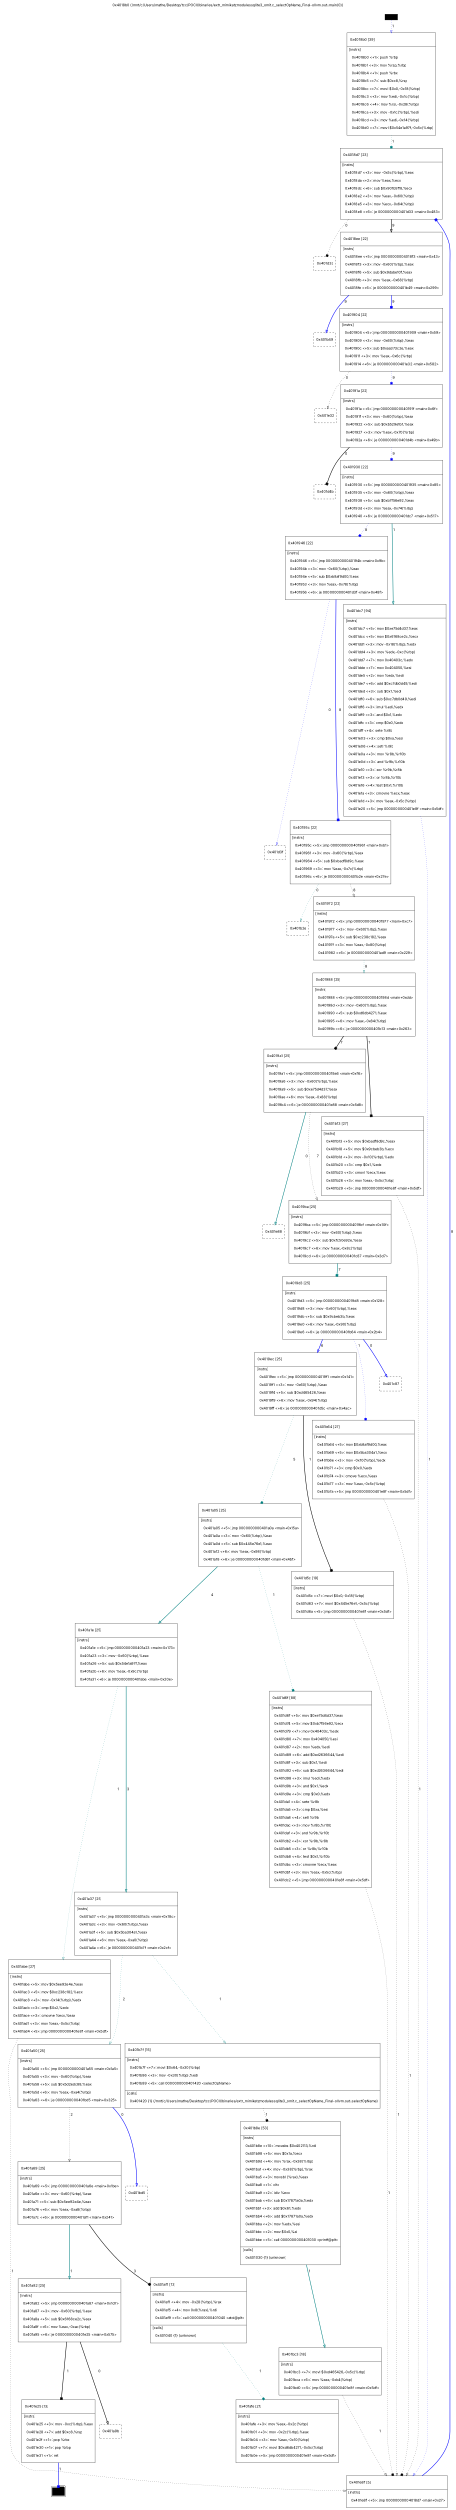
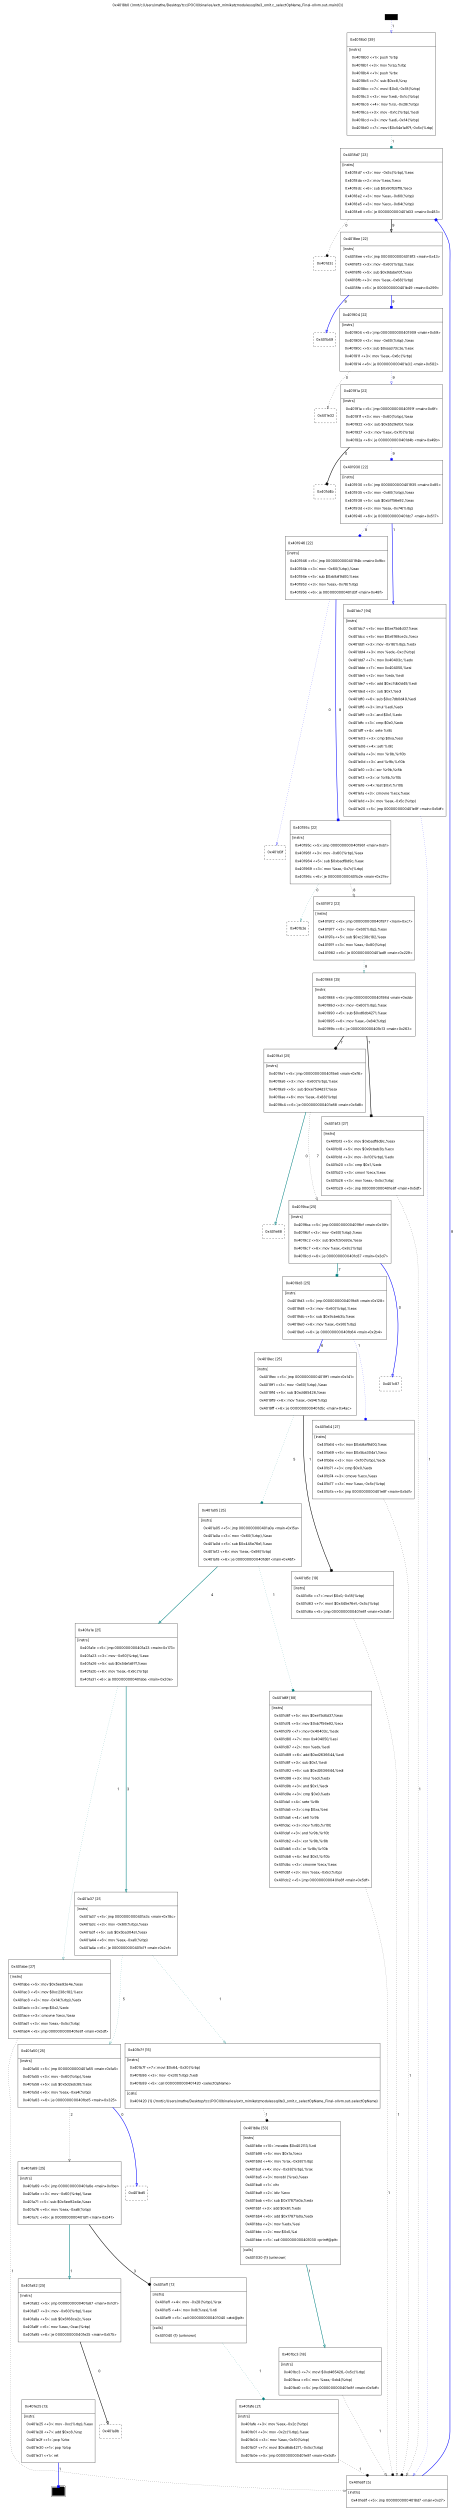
(391, 377) -> (391, 377)
(393, 563) -> (393, 563)
(375, 1357) -> (398, 1317)
(123, 1999) -> (123, 1999)
(64, 2370) -> none
none -> (352, 2467)
